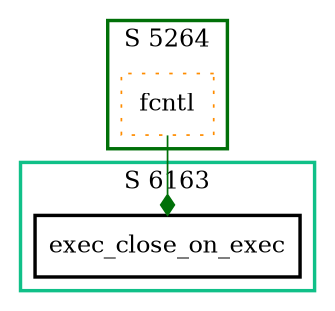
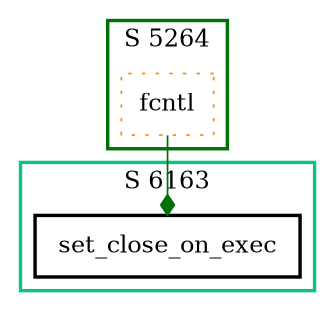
(168, 246) -> (168, 246)
